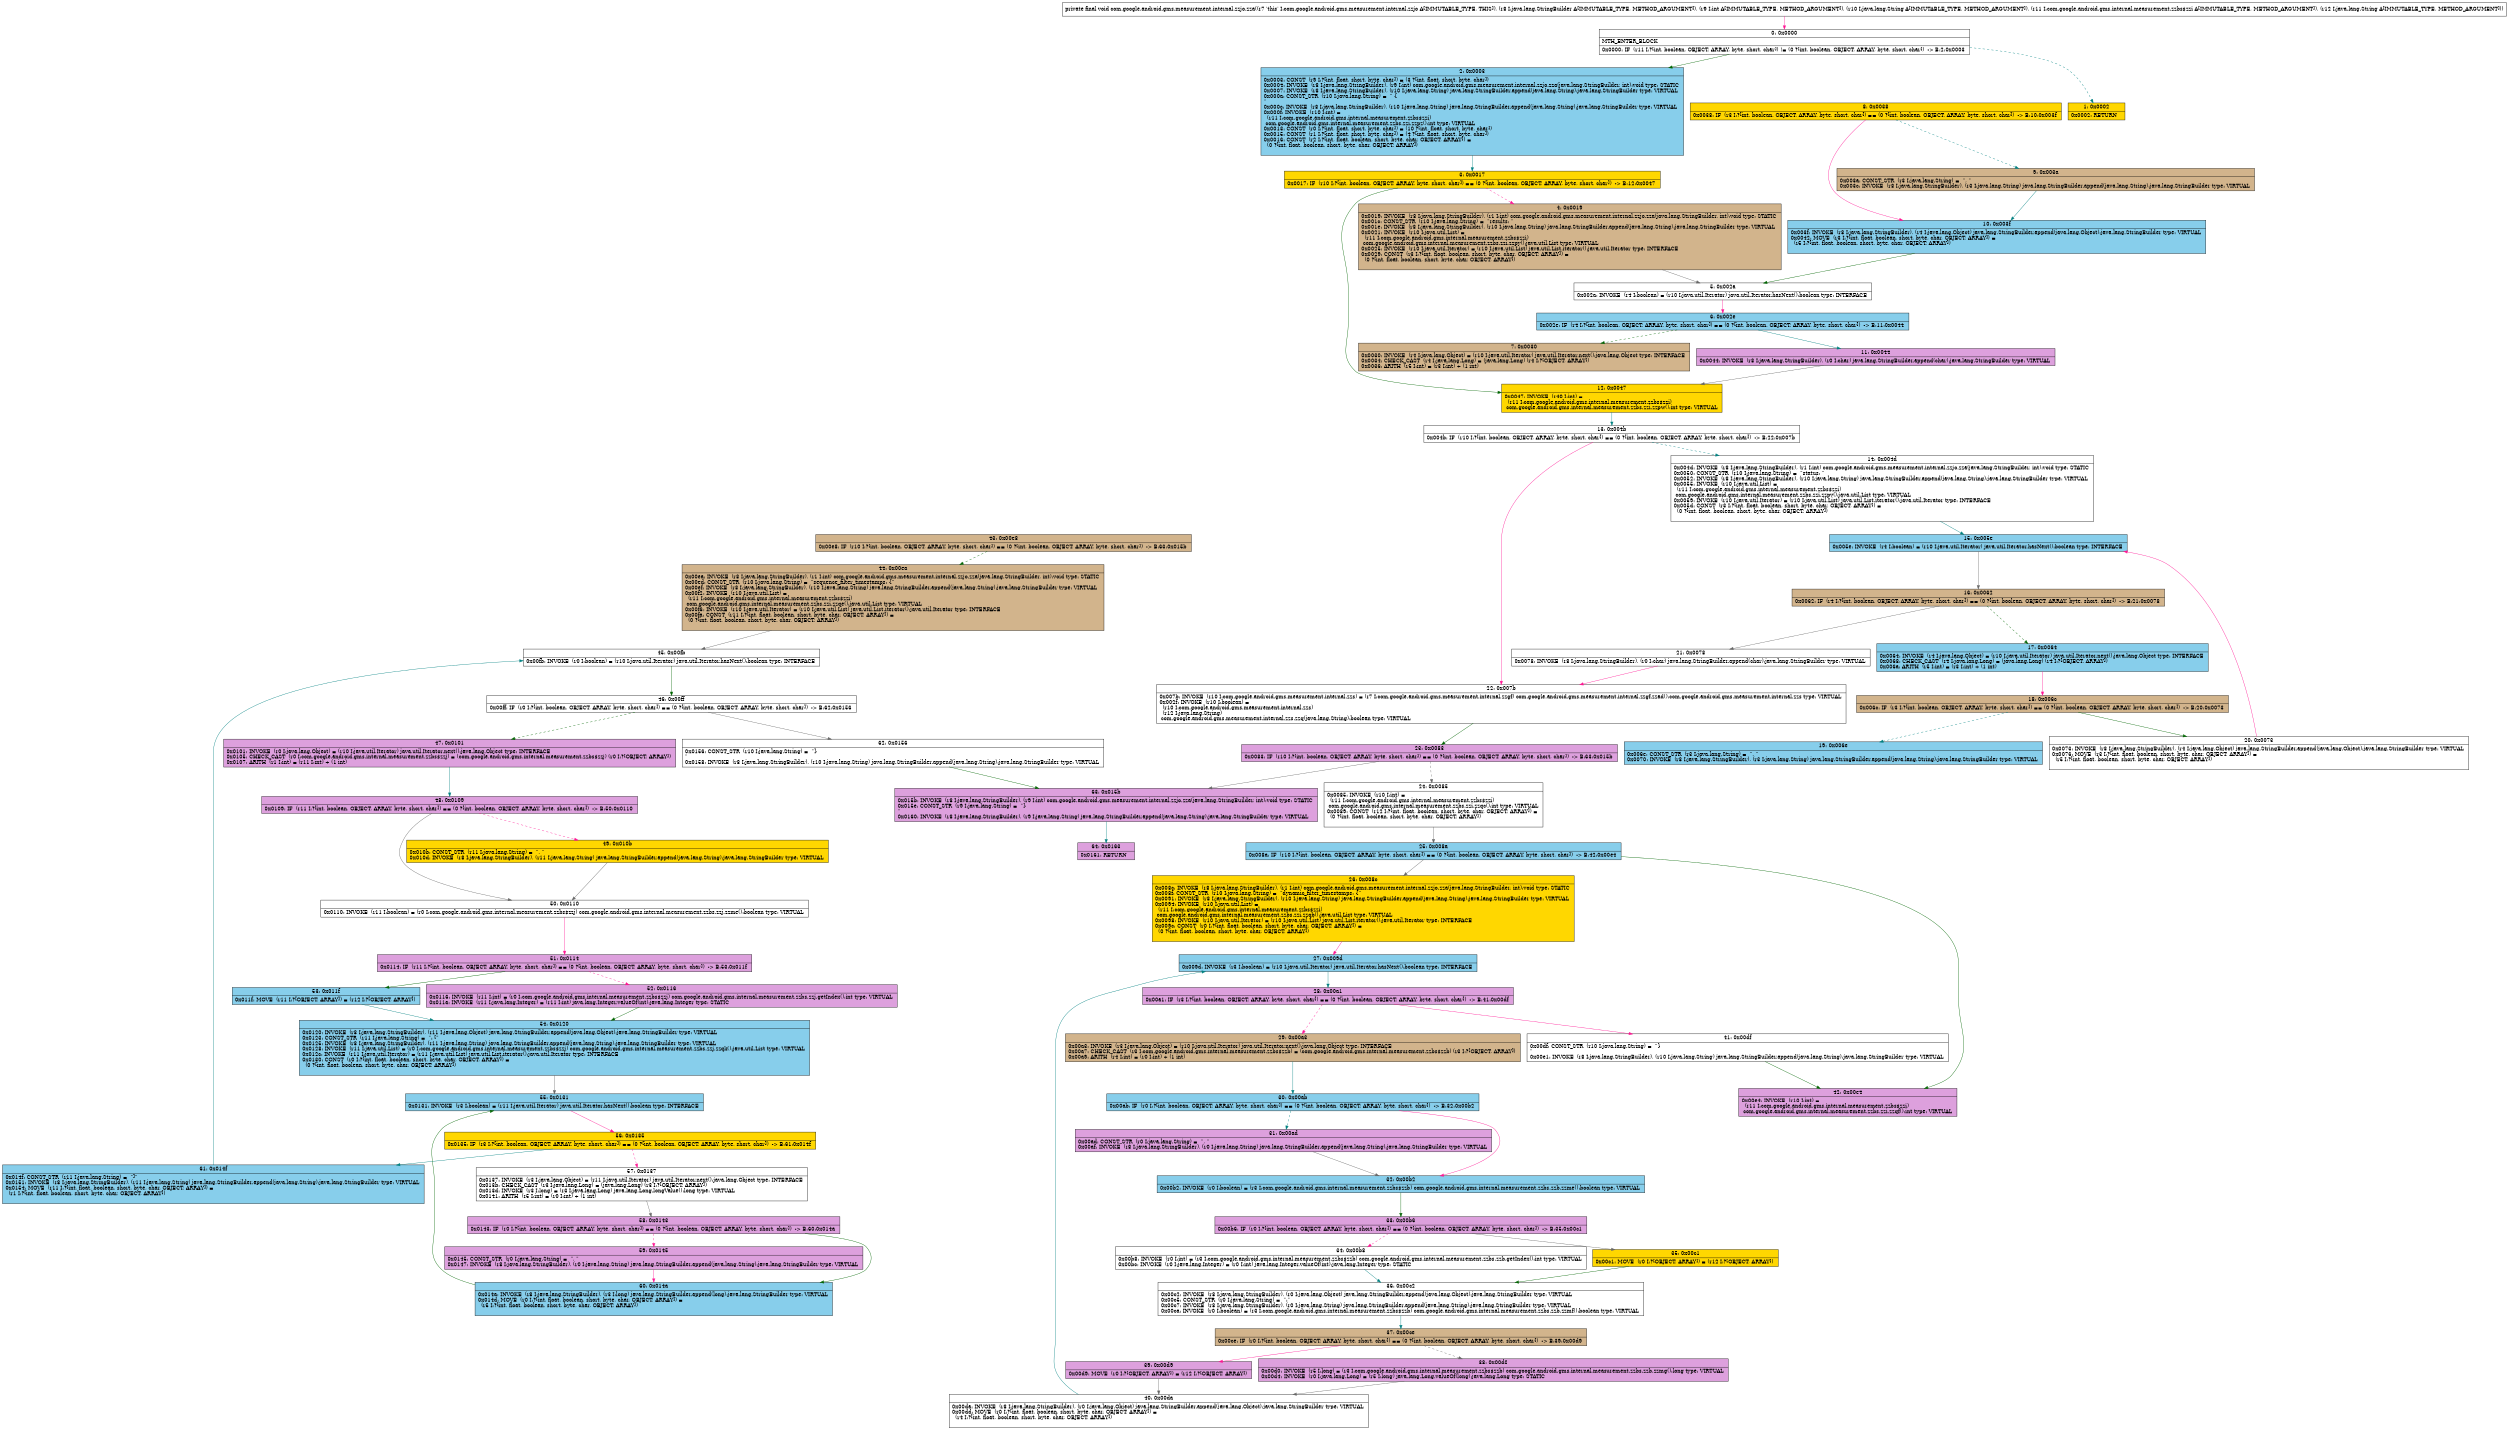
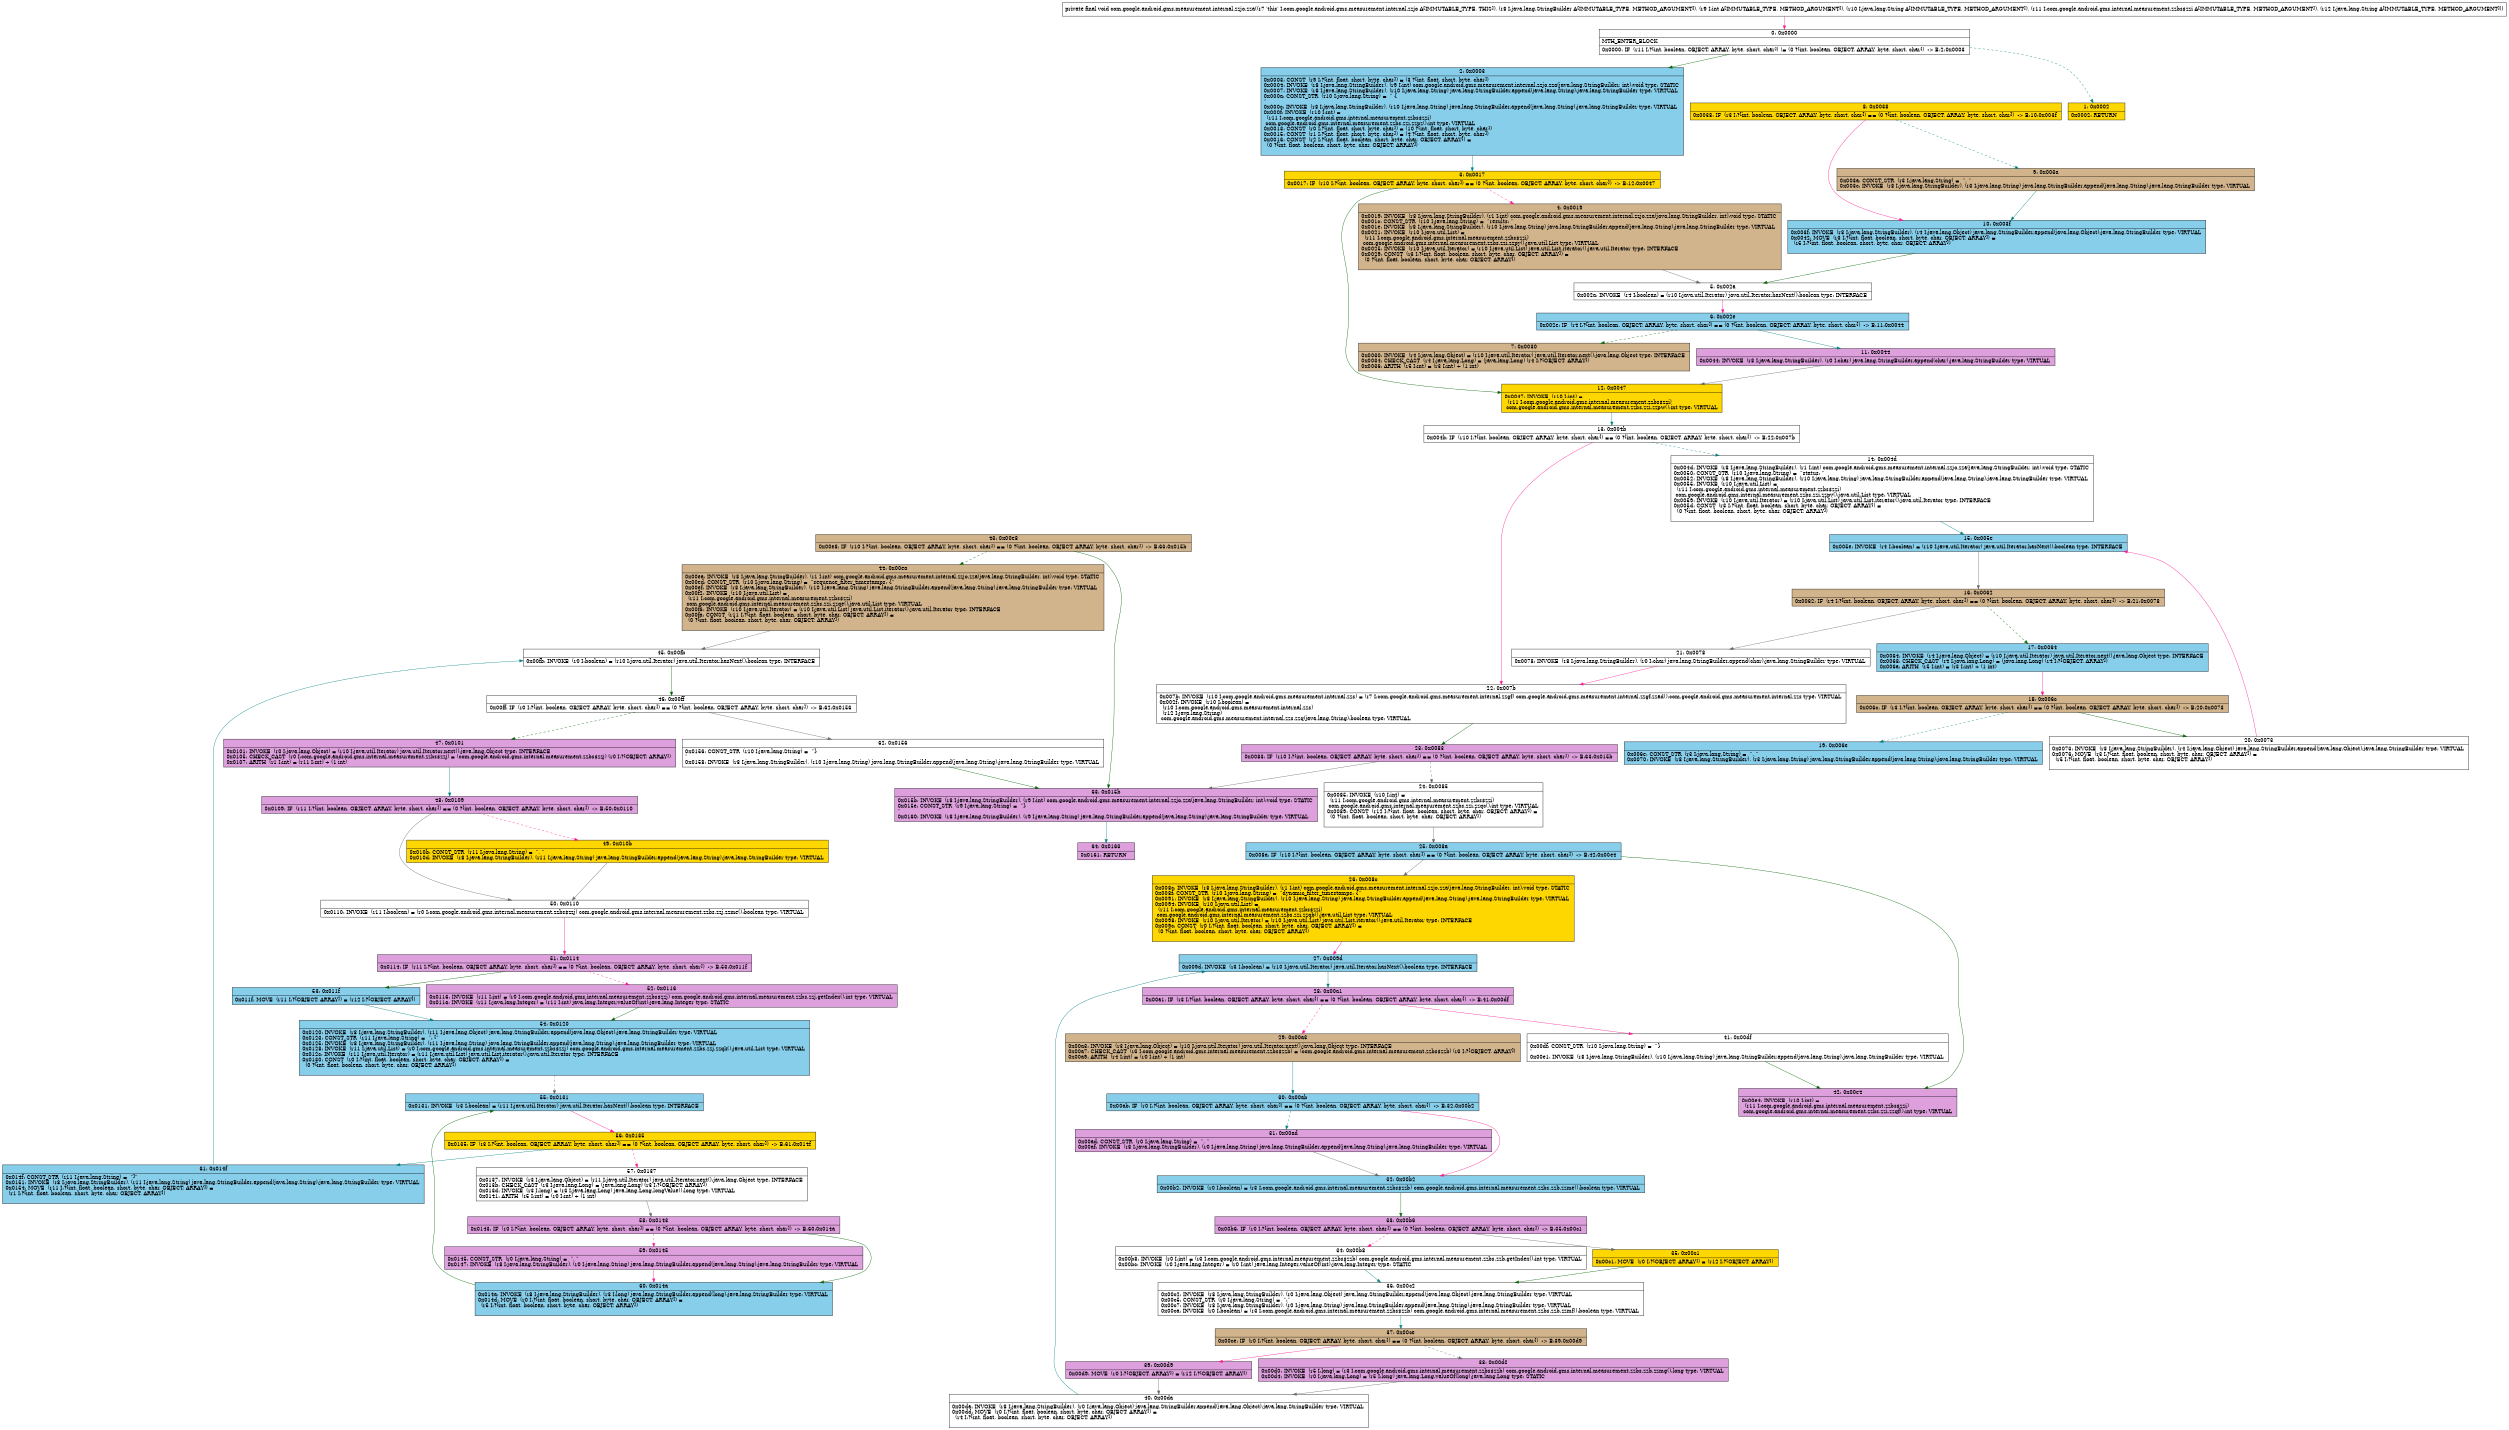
(1545, 397) -> (1545, 397)
none -> (1114, 655)
(554, 1083) -> (554, 1083)
